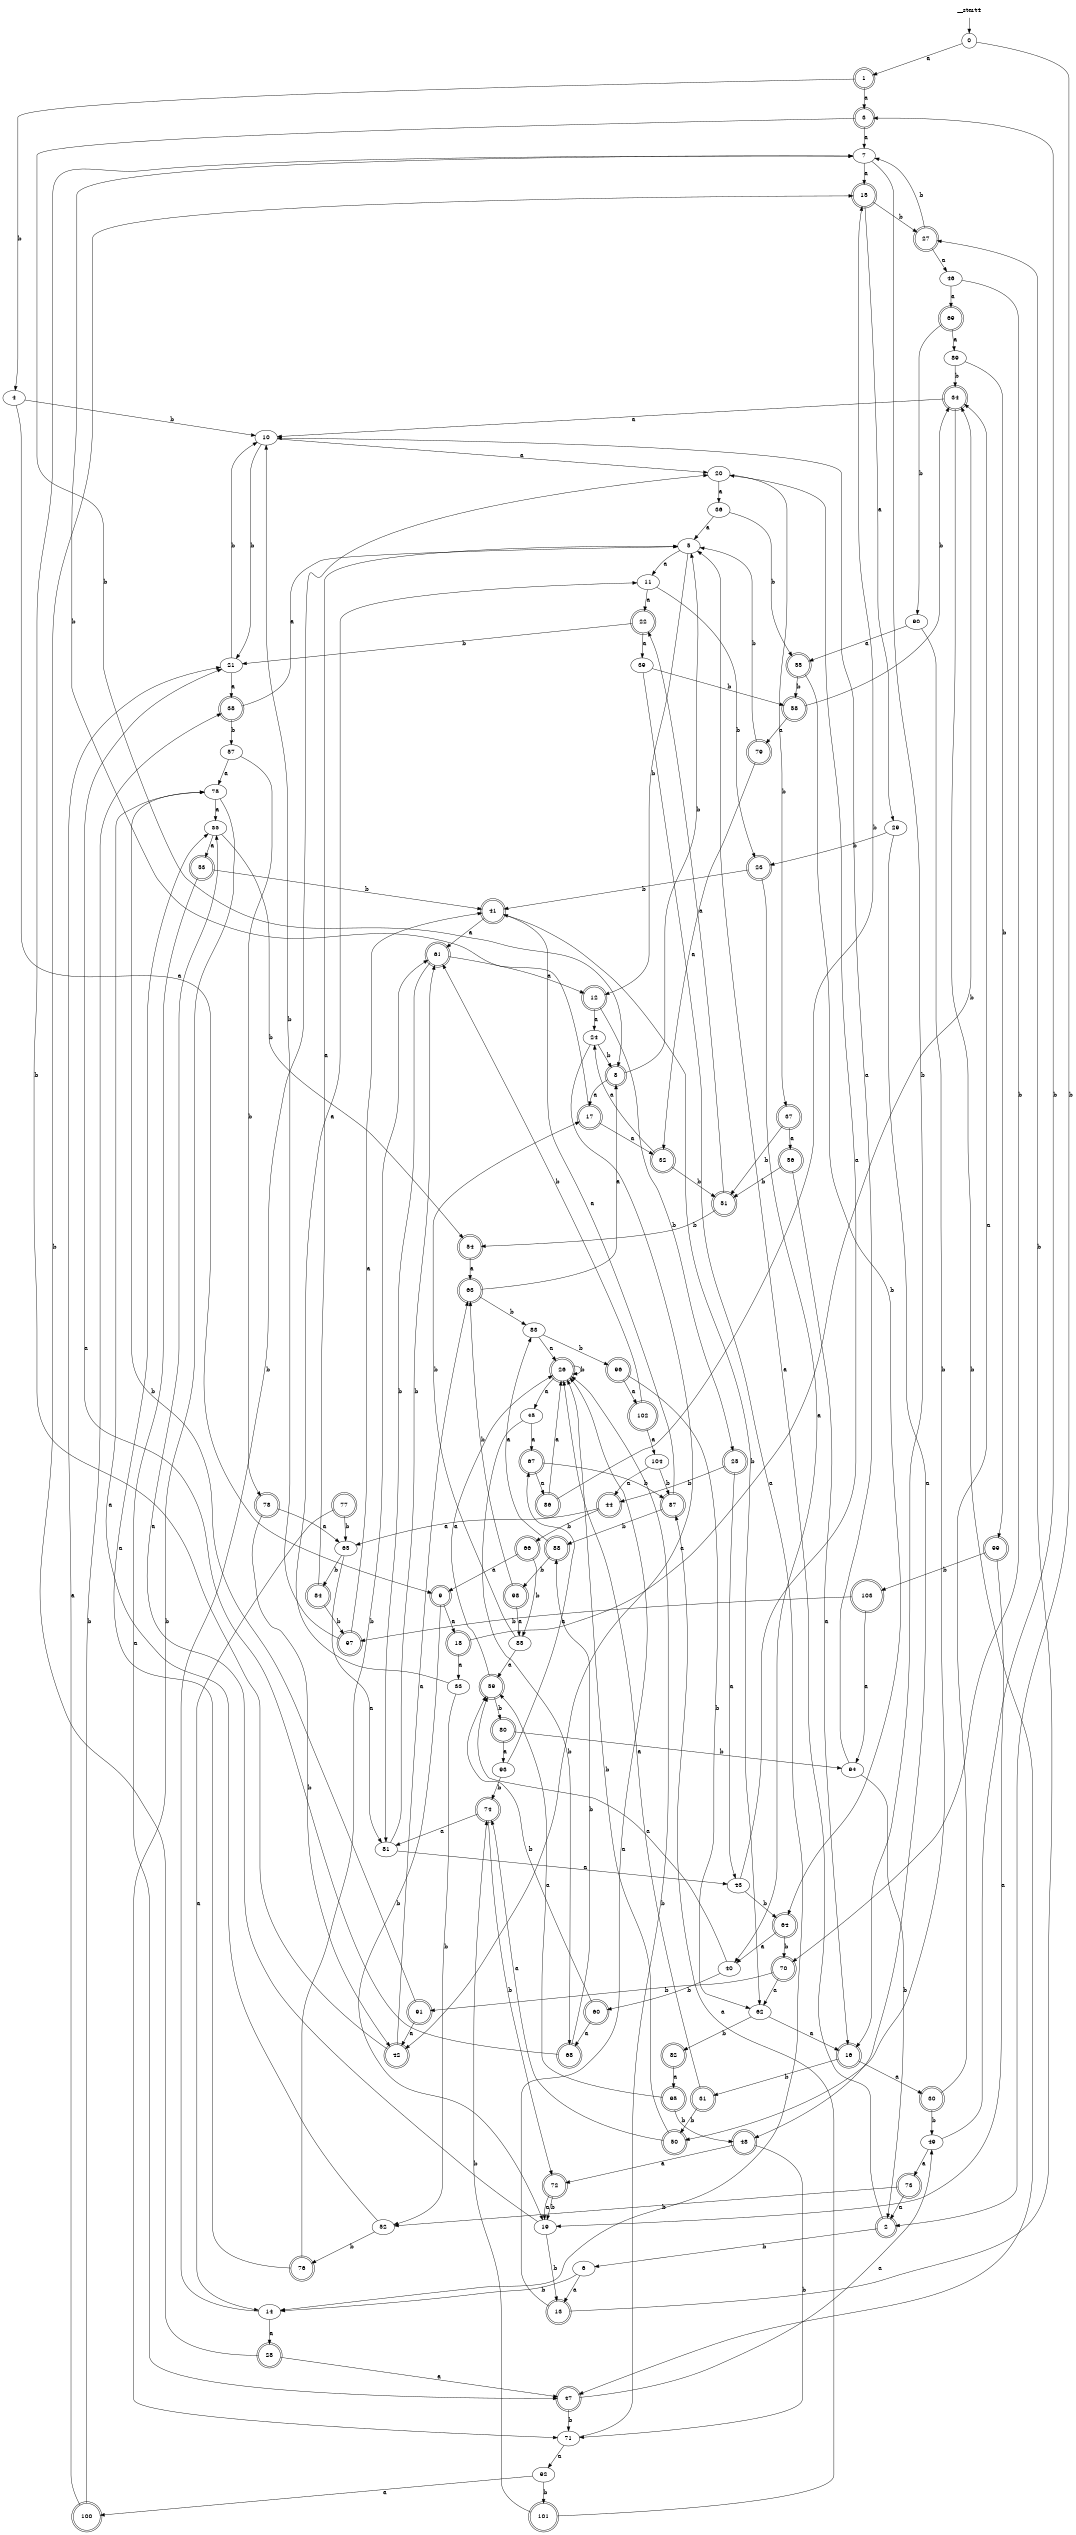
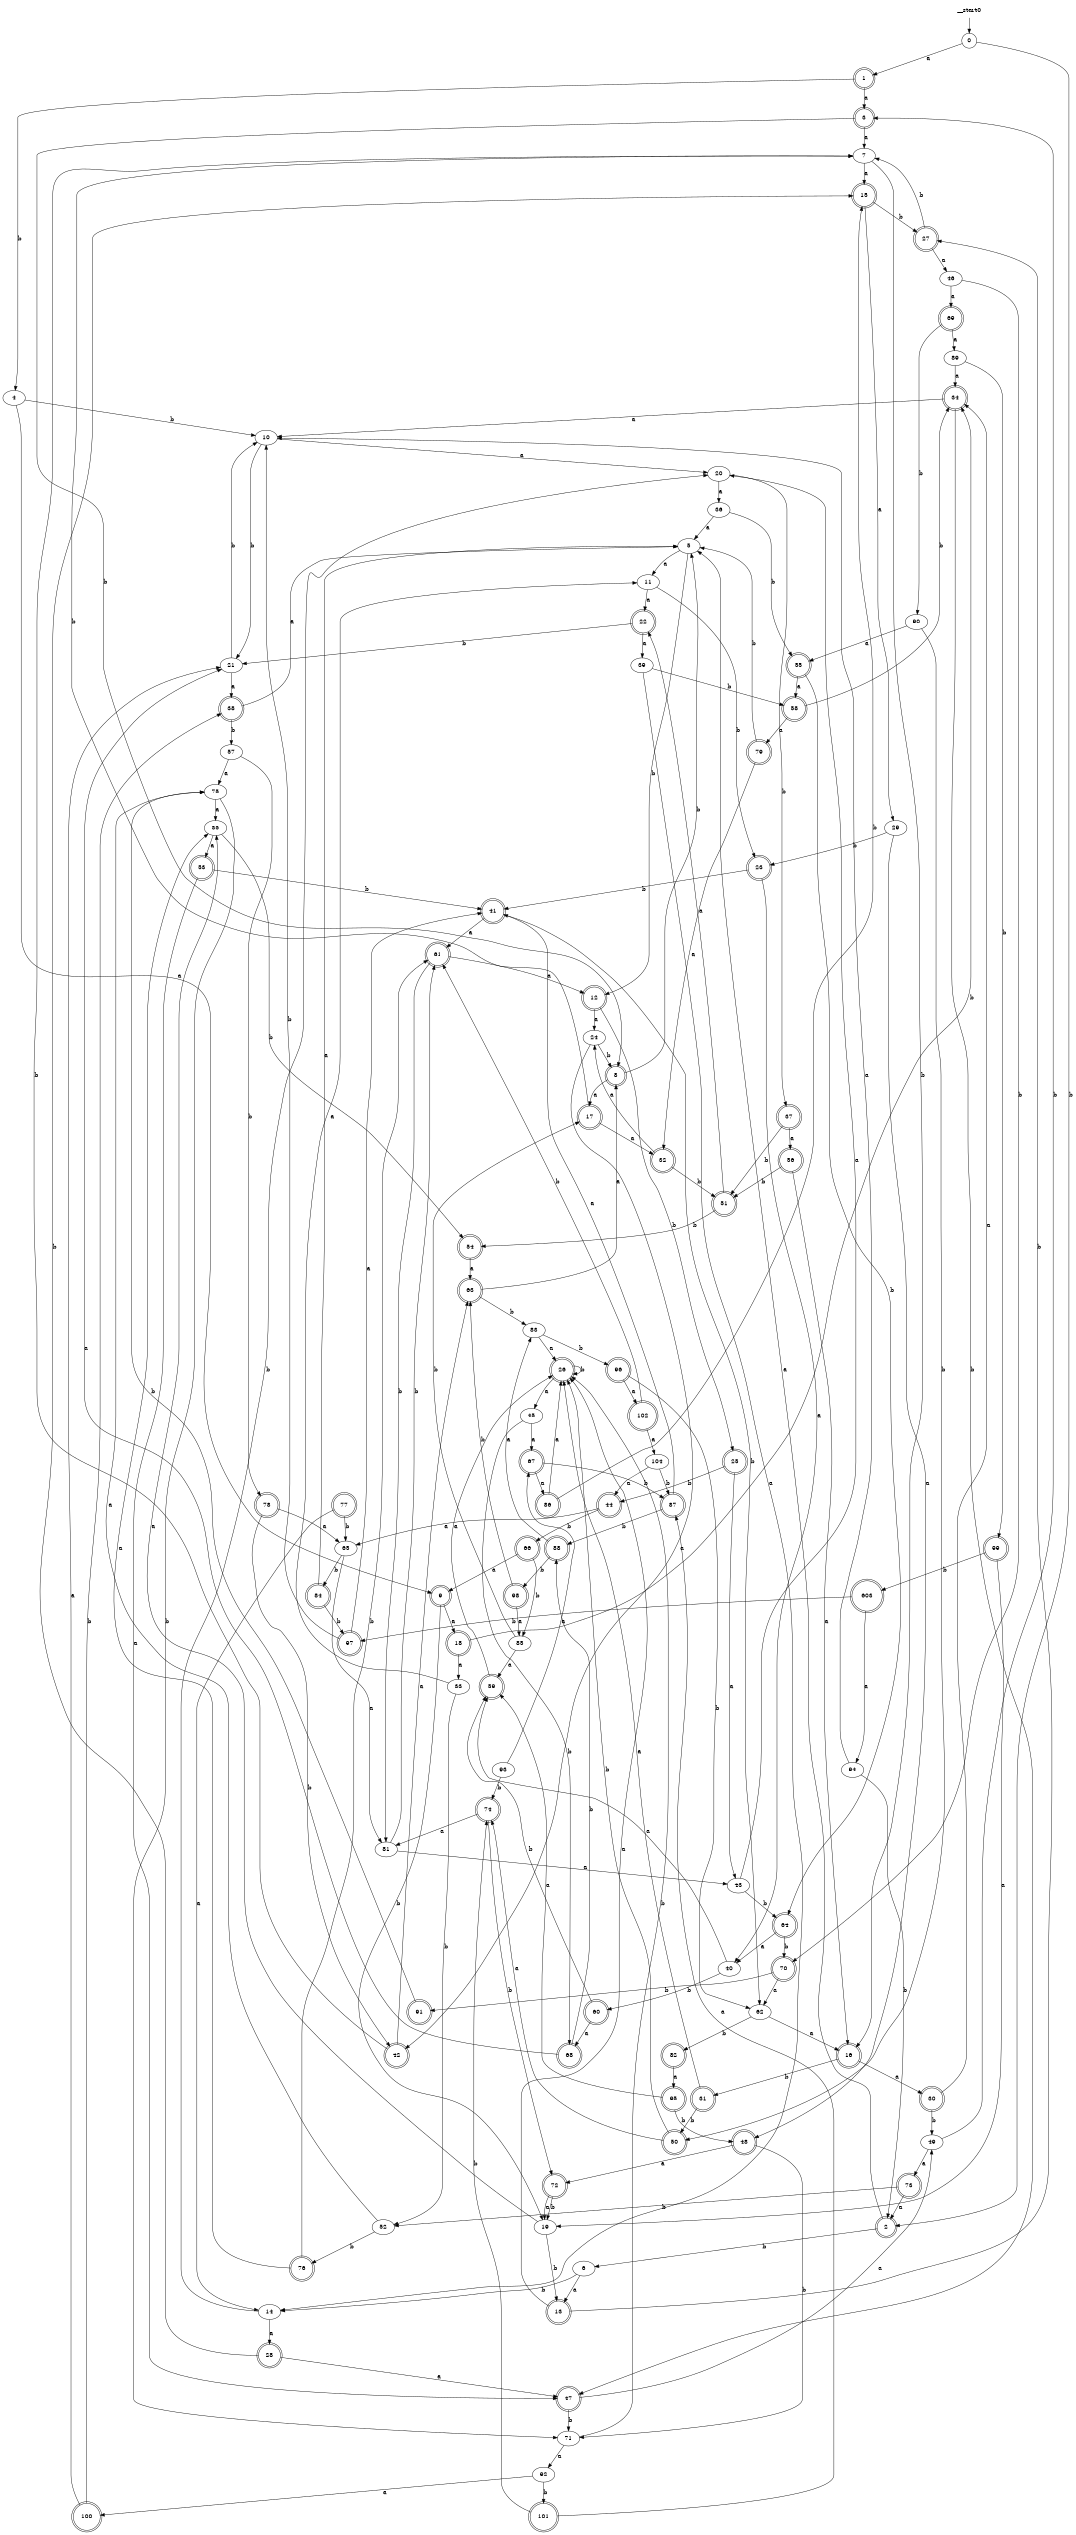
(969, 10) -> (969, 10)
(957, 376) -> (957, 376)
(799, 687) -> (799, 687)
(867, 1596) -> (867, 1596)
(503, 1730) -> none
(409, 2032) -> none
